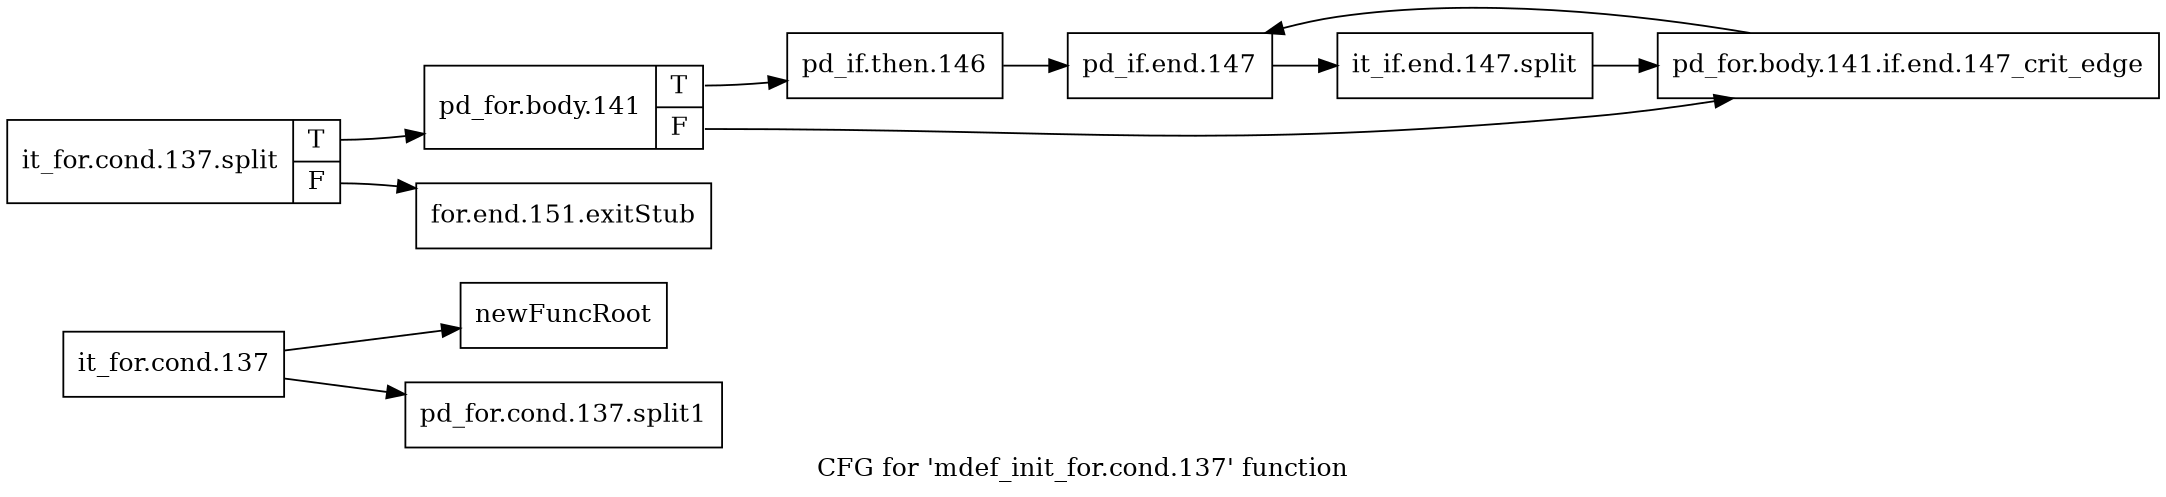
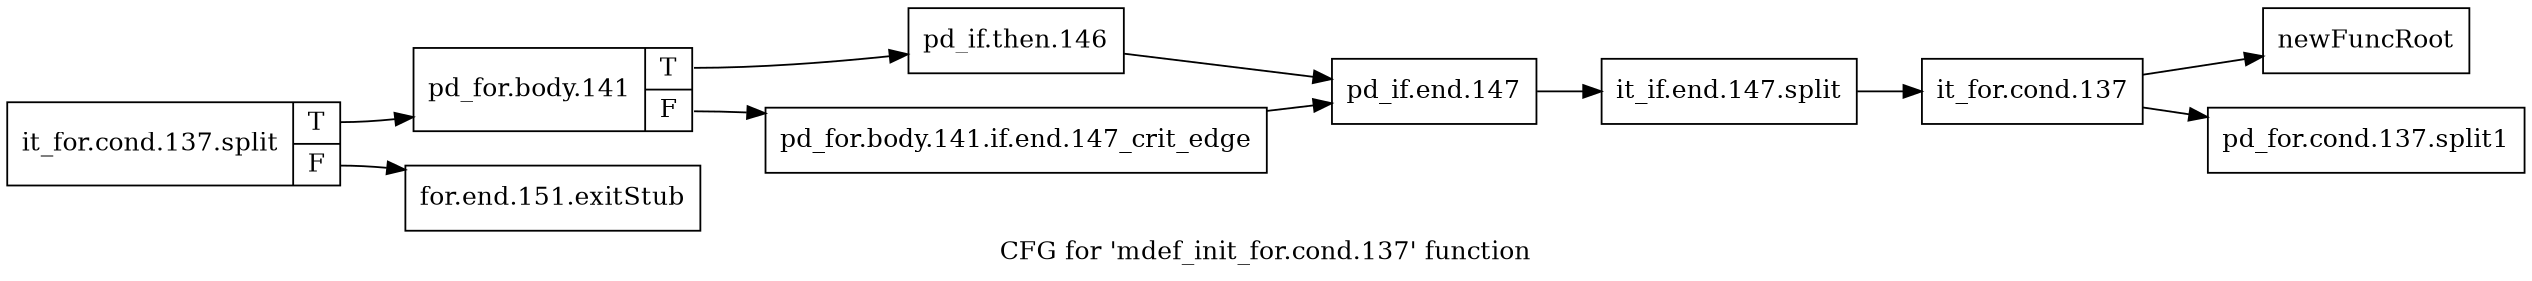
(1616, 66) -> (1880, 91)
